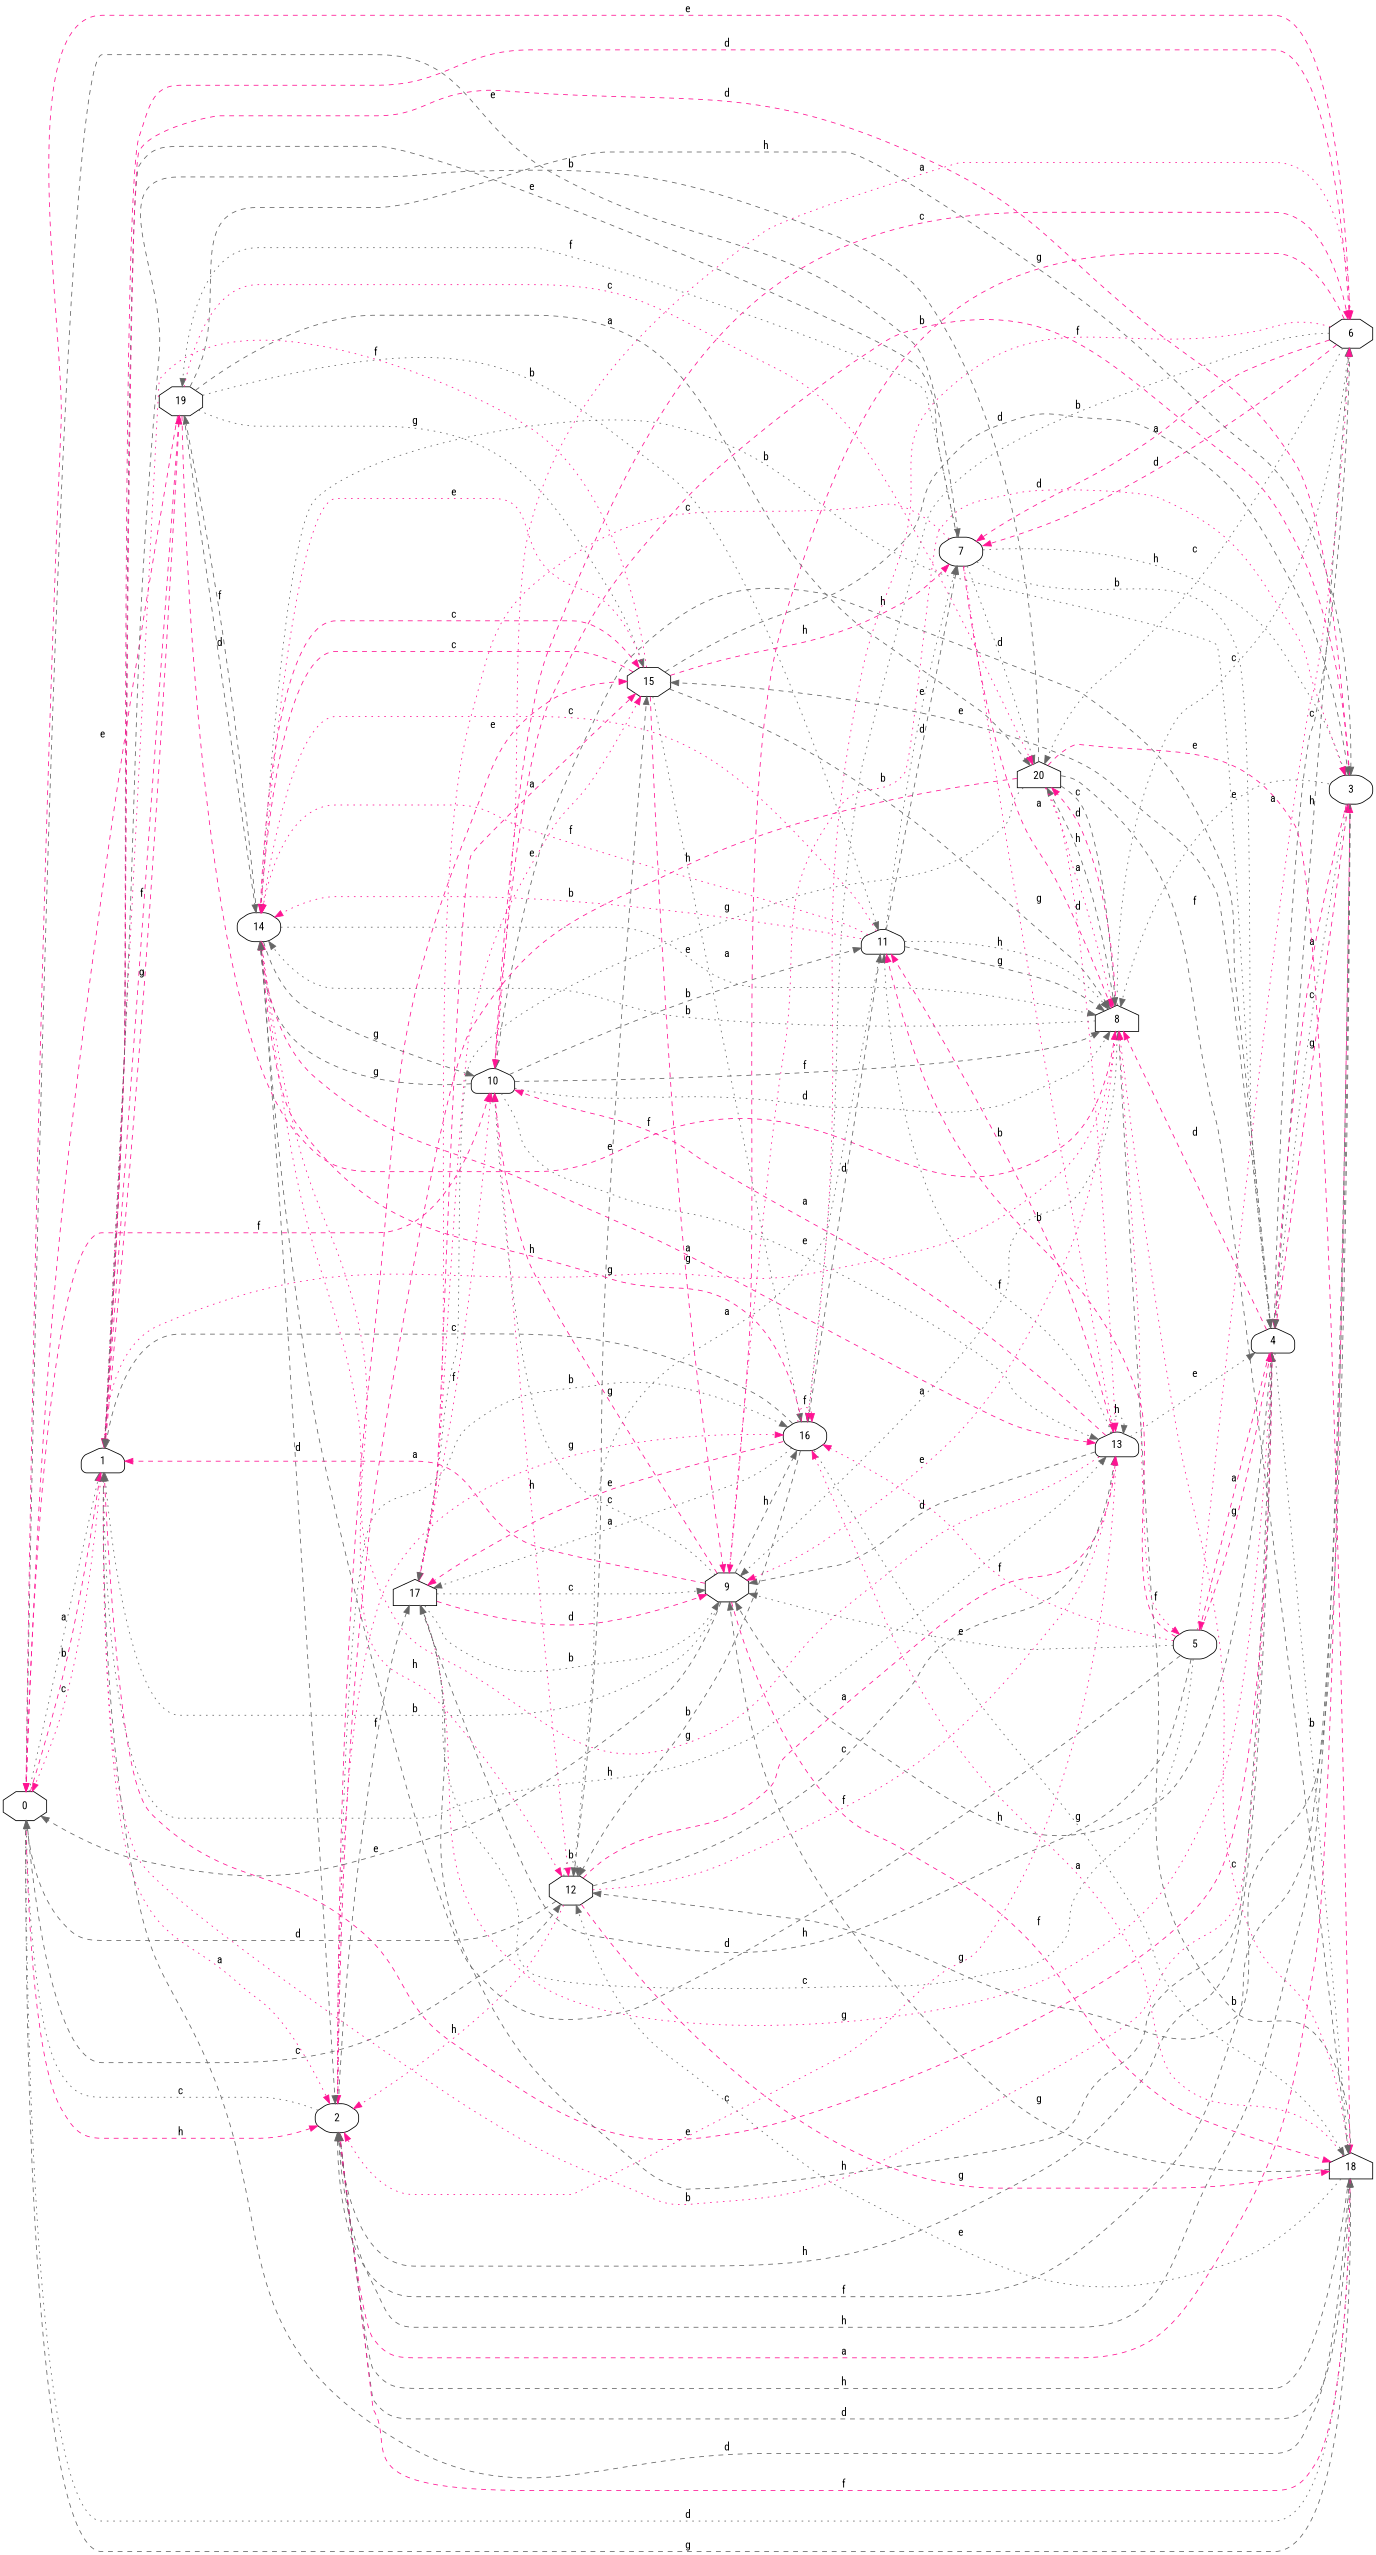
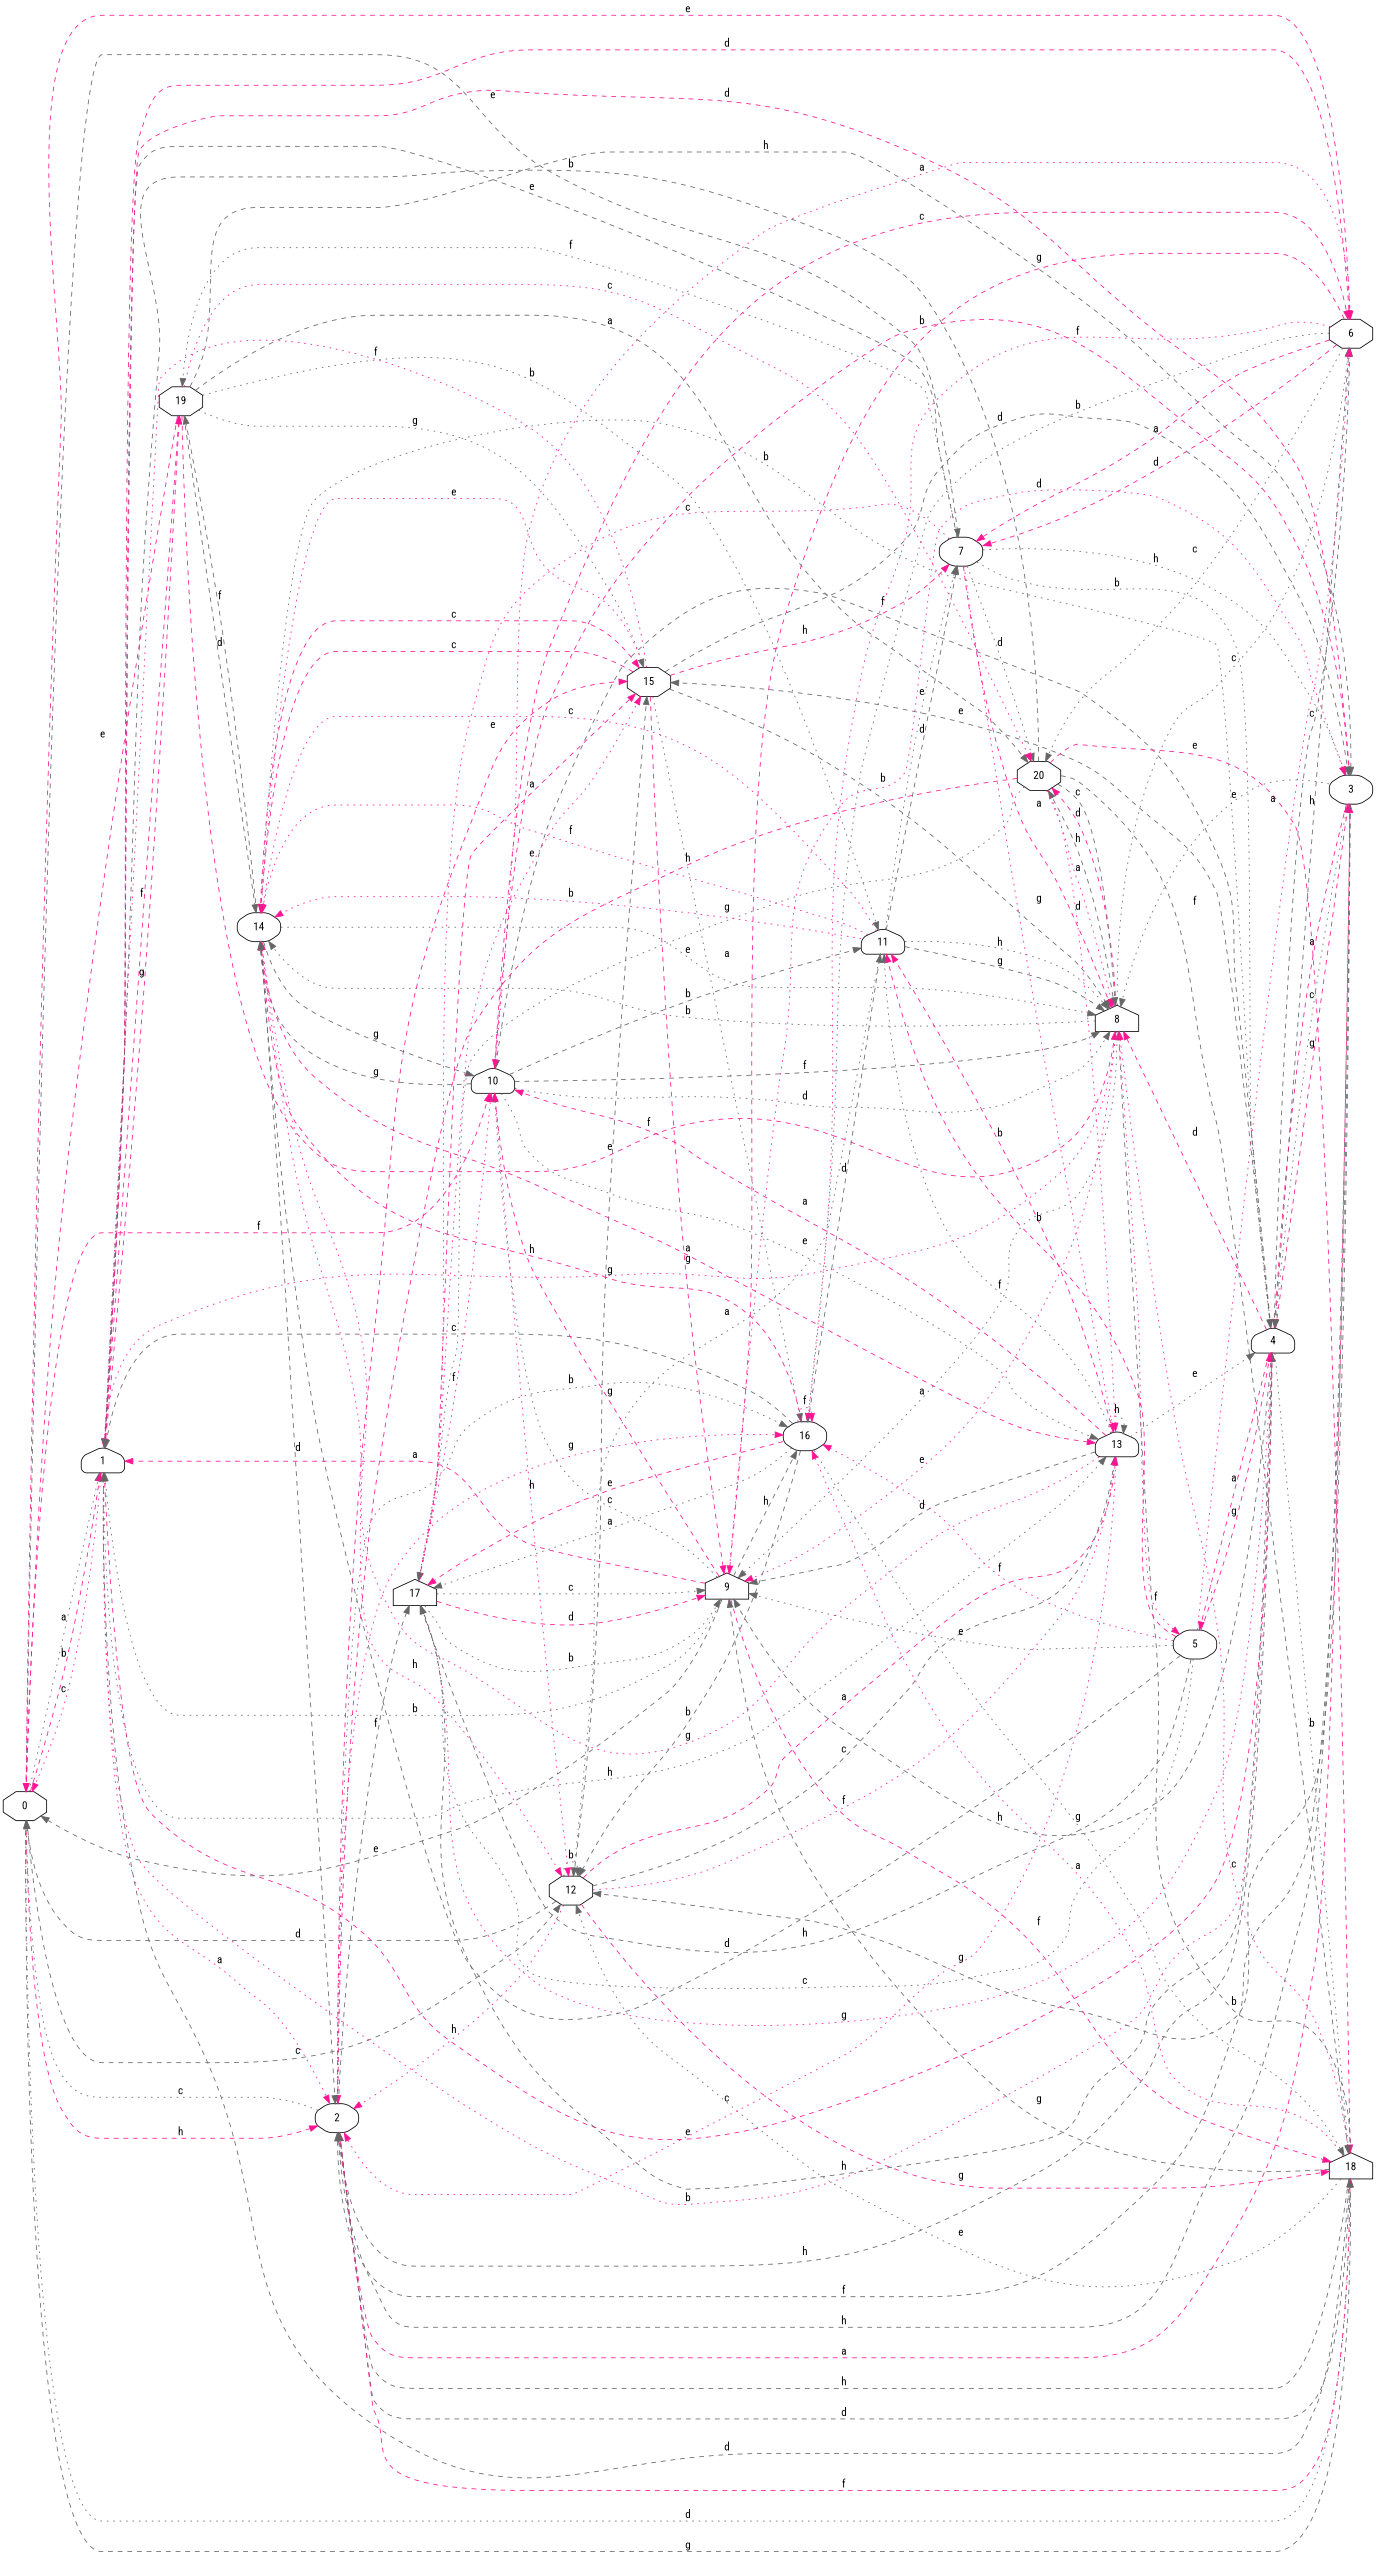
(883, 602) -> (883, 602)
(1039, 776) -> (1039, 776)
(727, 1587) -> (727, 1587)
